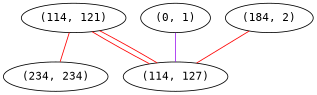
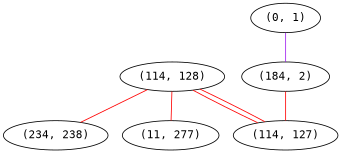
(74, 18) -> (172, 77)
(176, 47) -> (286, 47)
(56, 77) -> (56, 135)
none -> (171, 135)
